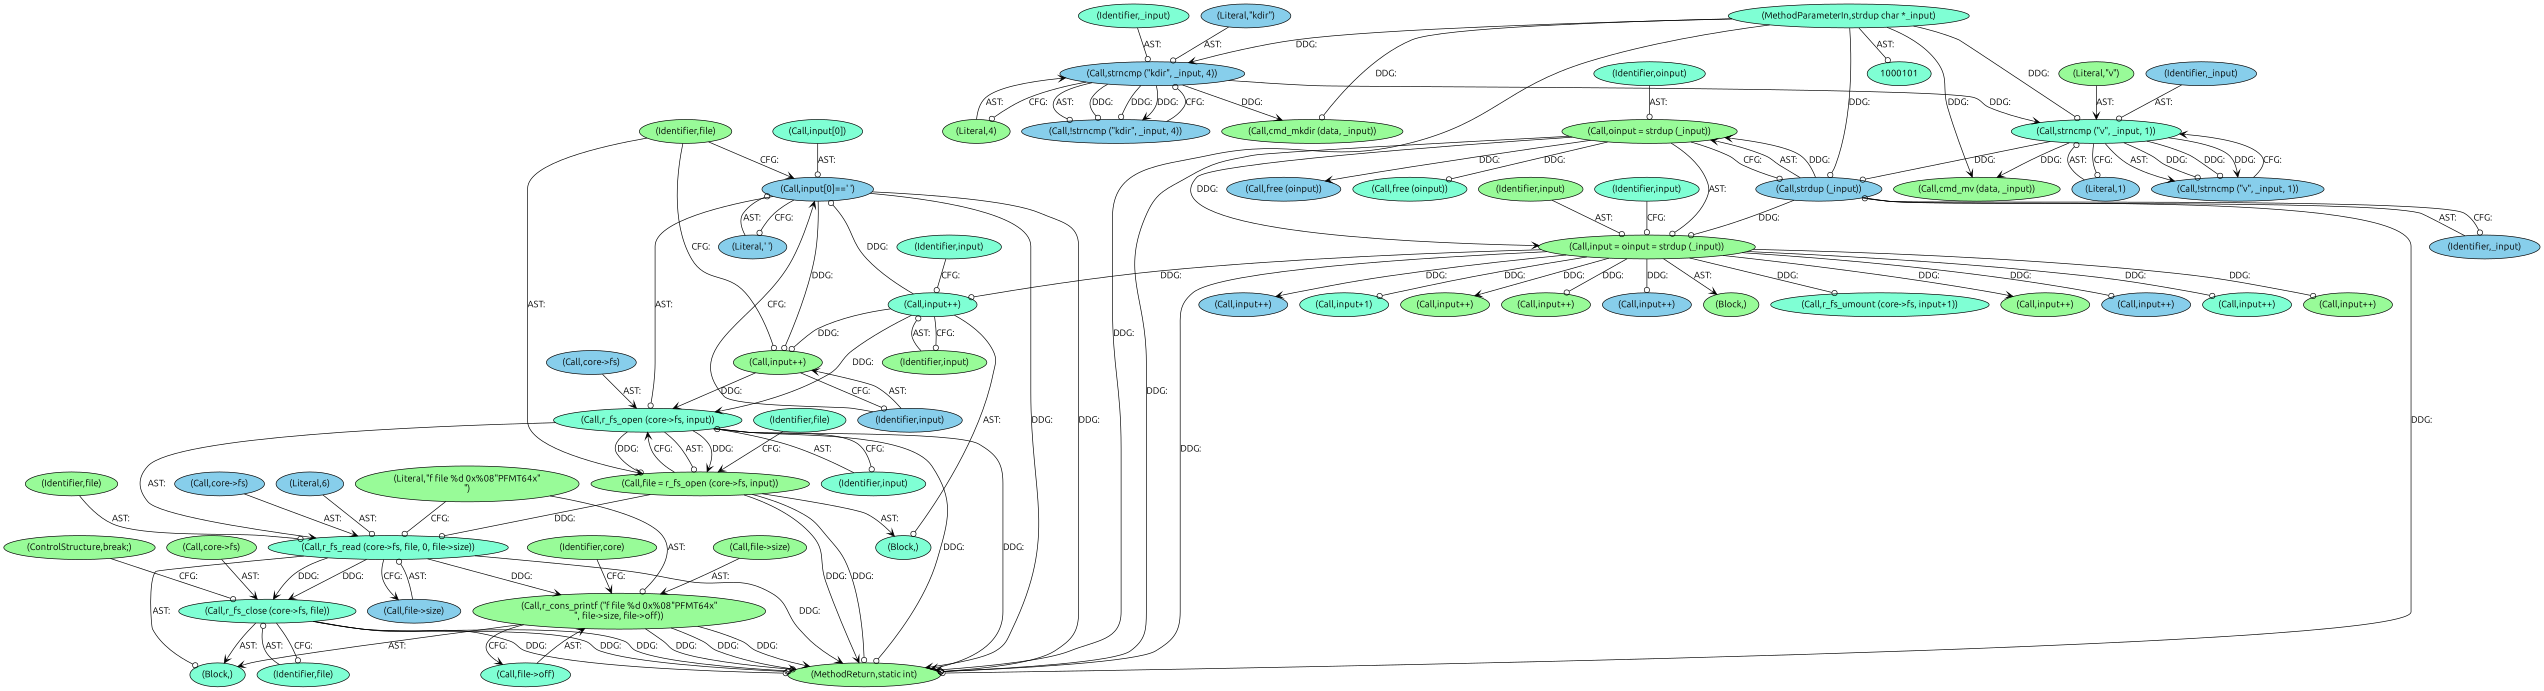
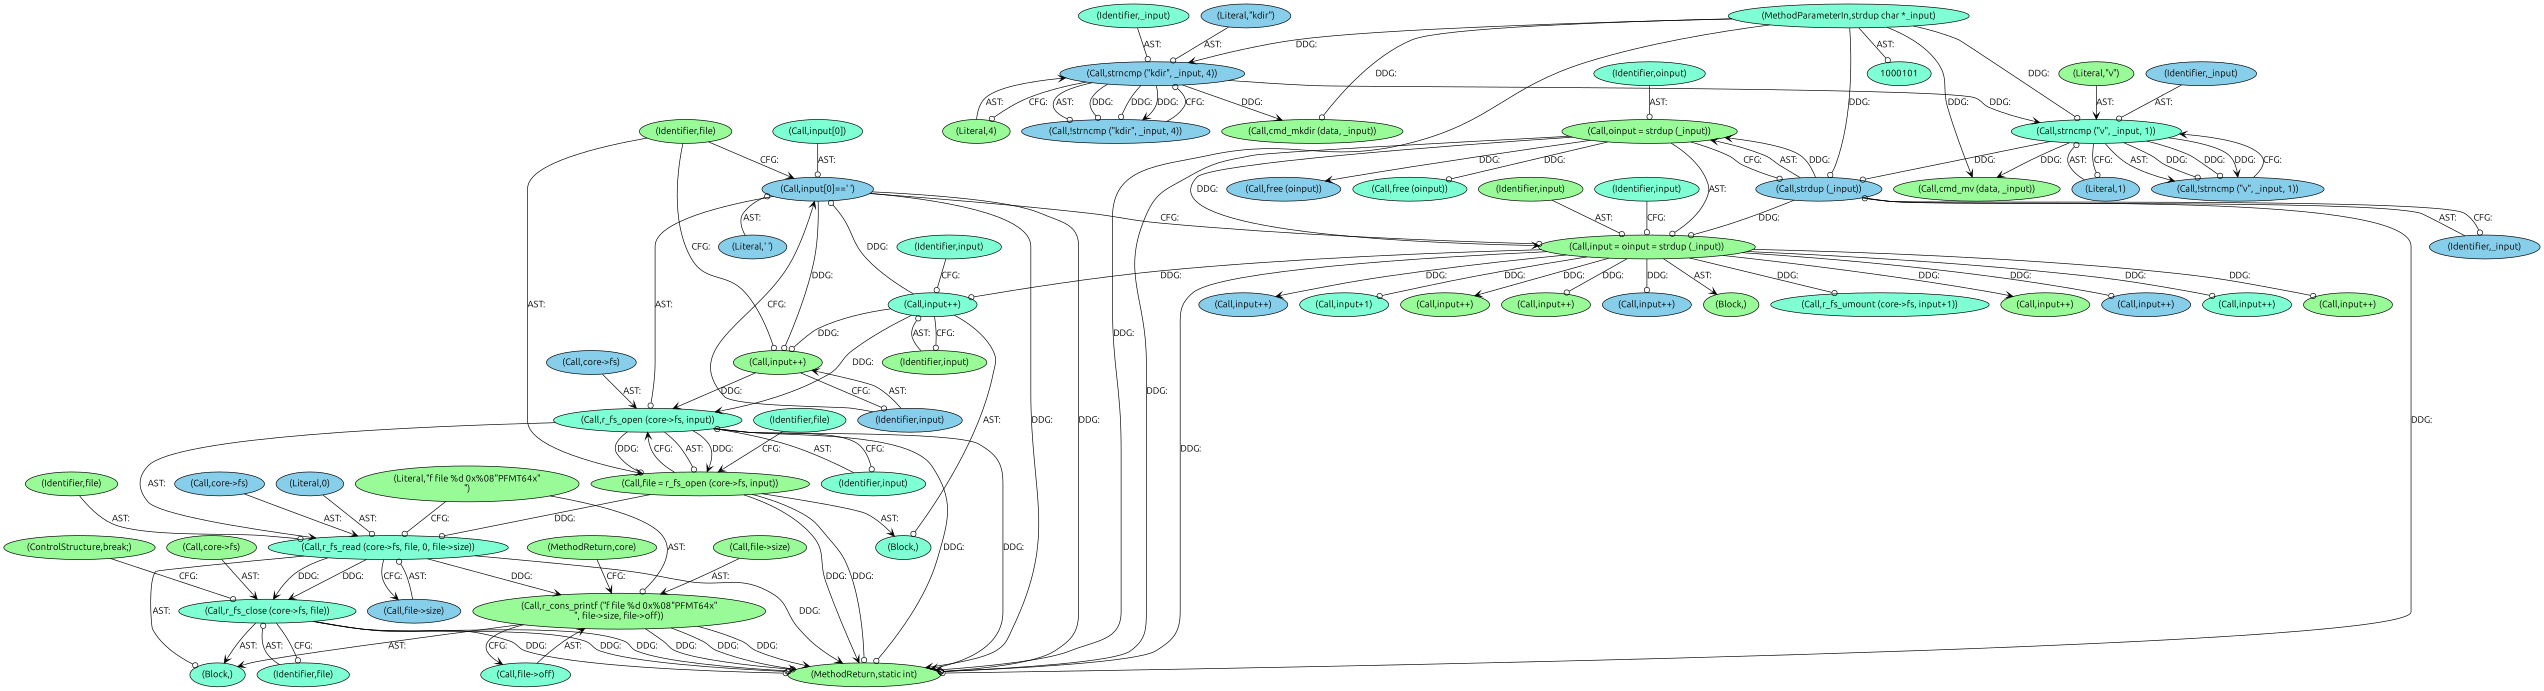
(775, 213) -> (1202, 227)
(310, 484) -> (310, 484)
(592, 548) -> (592, 548)
